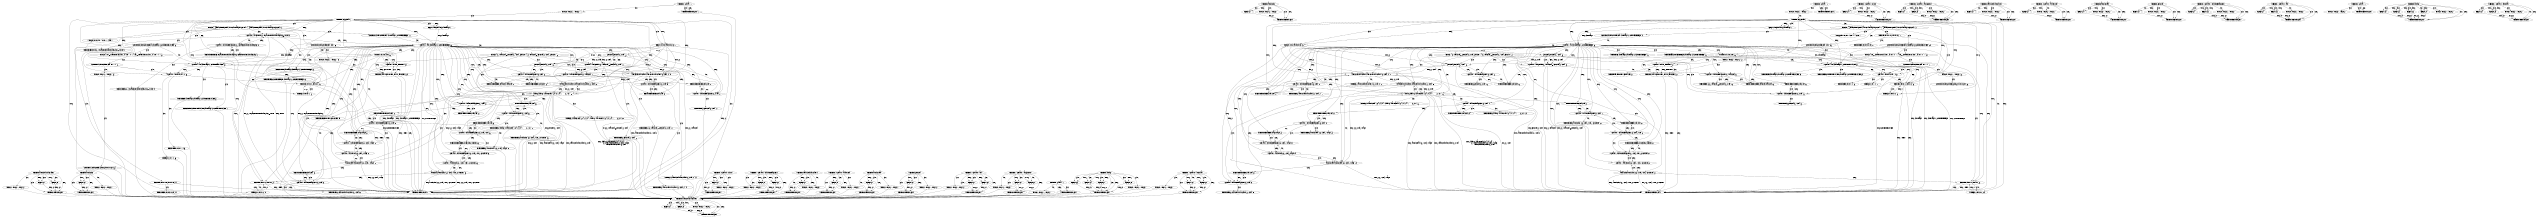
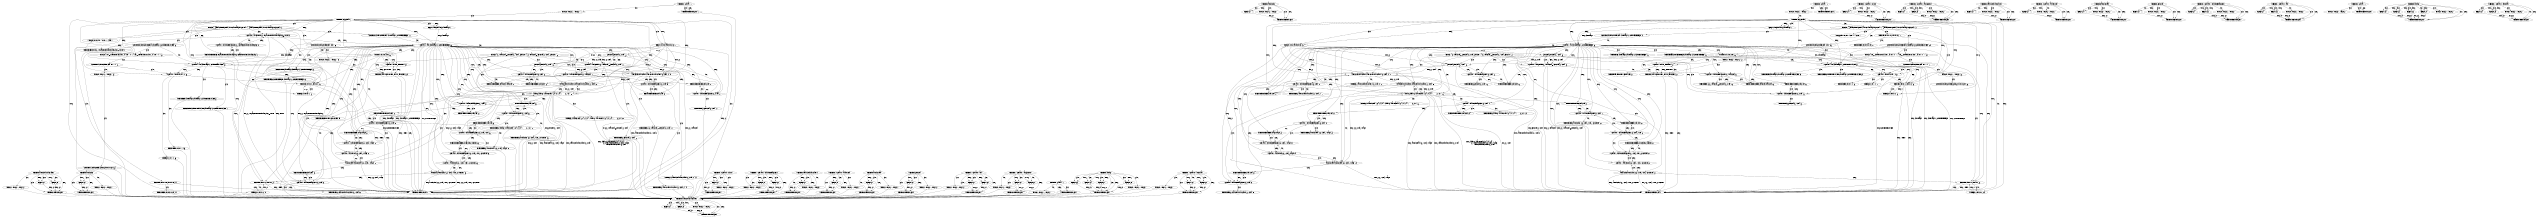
(136, 89) -> none
